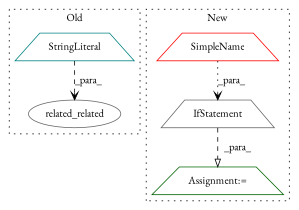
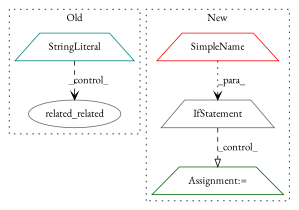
(88, 80) -> (88, 80)
(238, 147) -> (238, 147)
